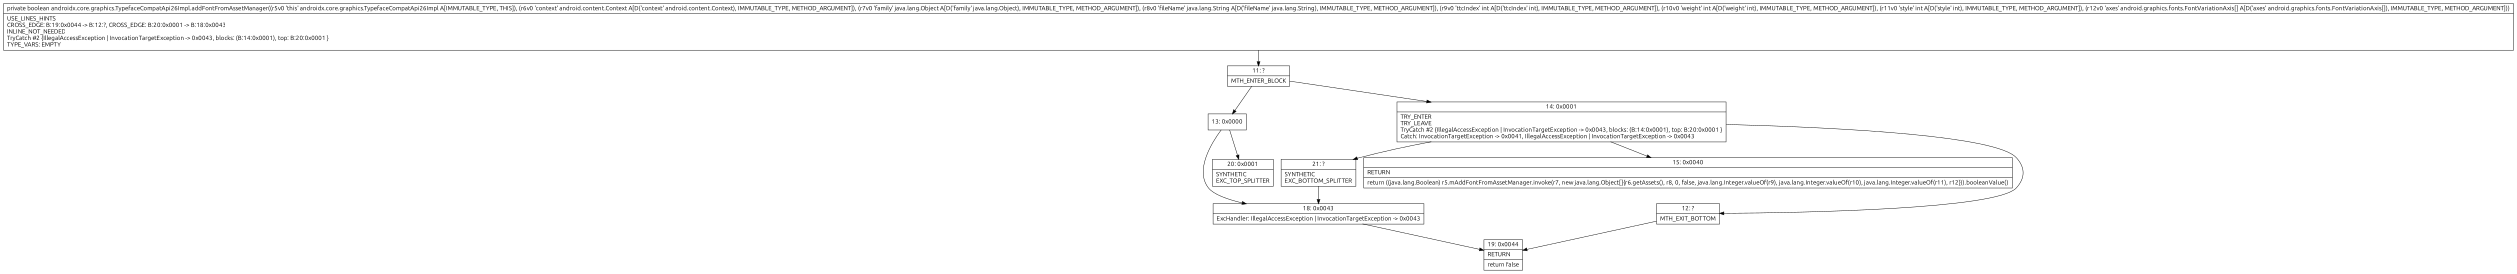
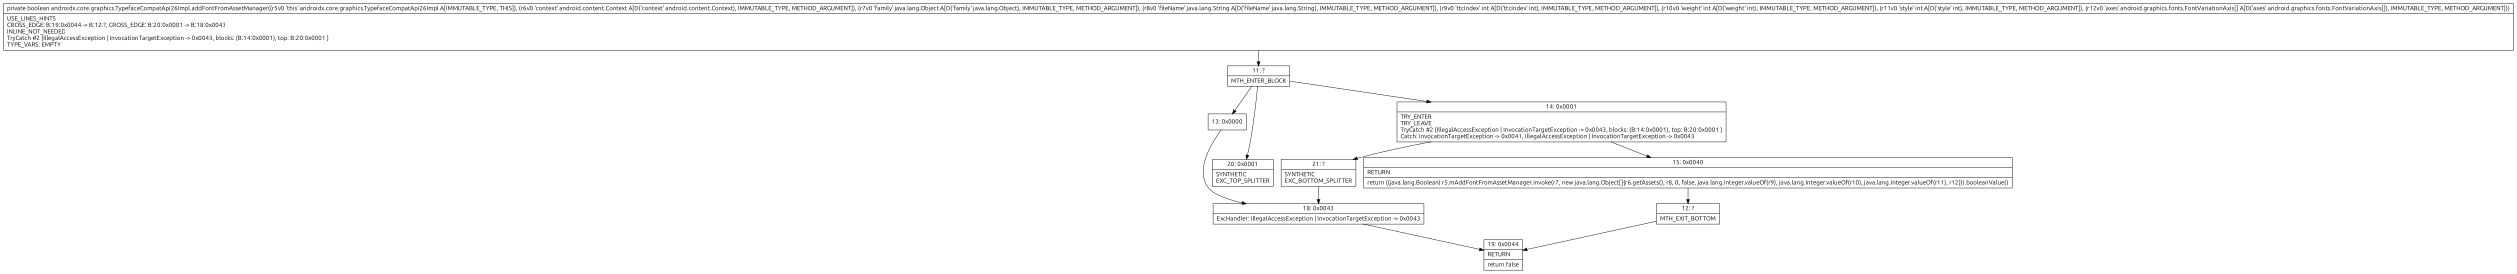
(1234, 143) -> (1254, 121)
(2023, 173) -> (1688, 194)
